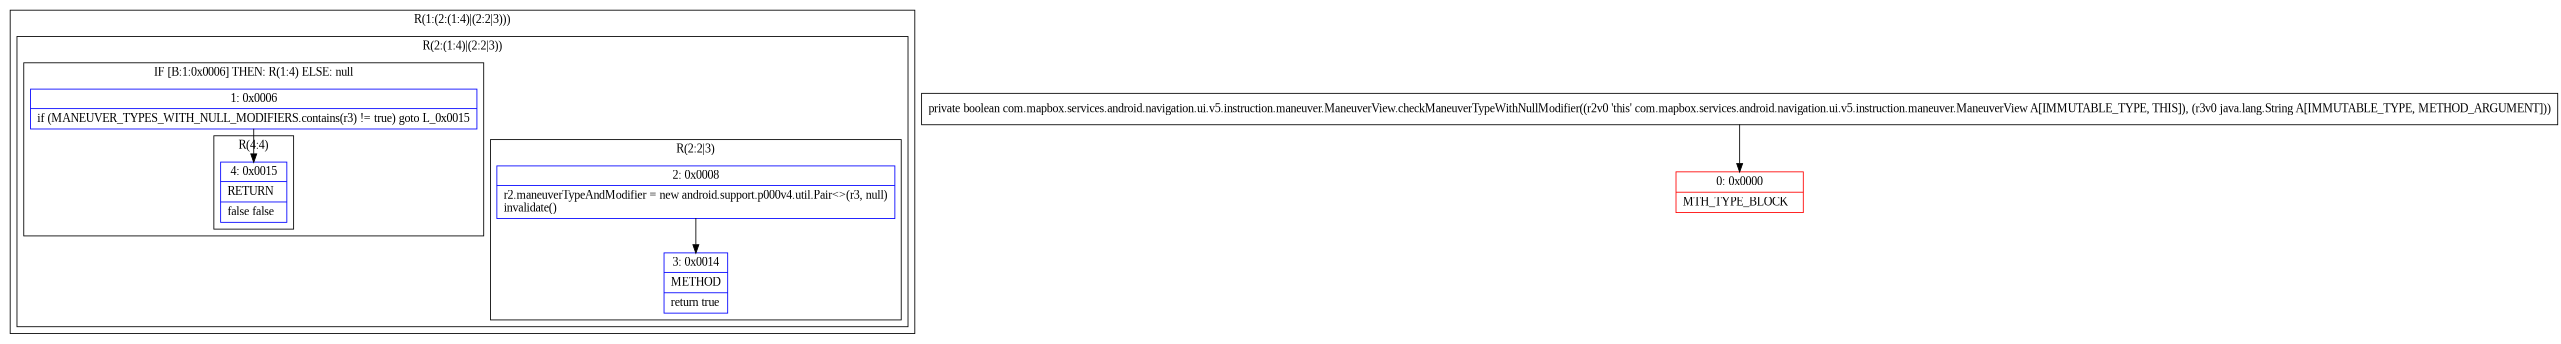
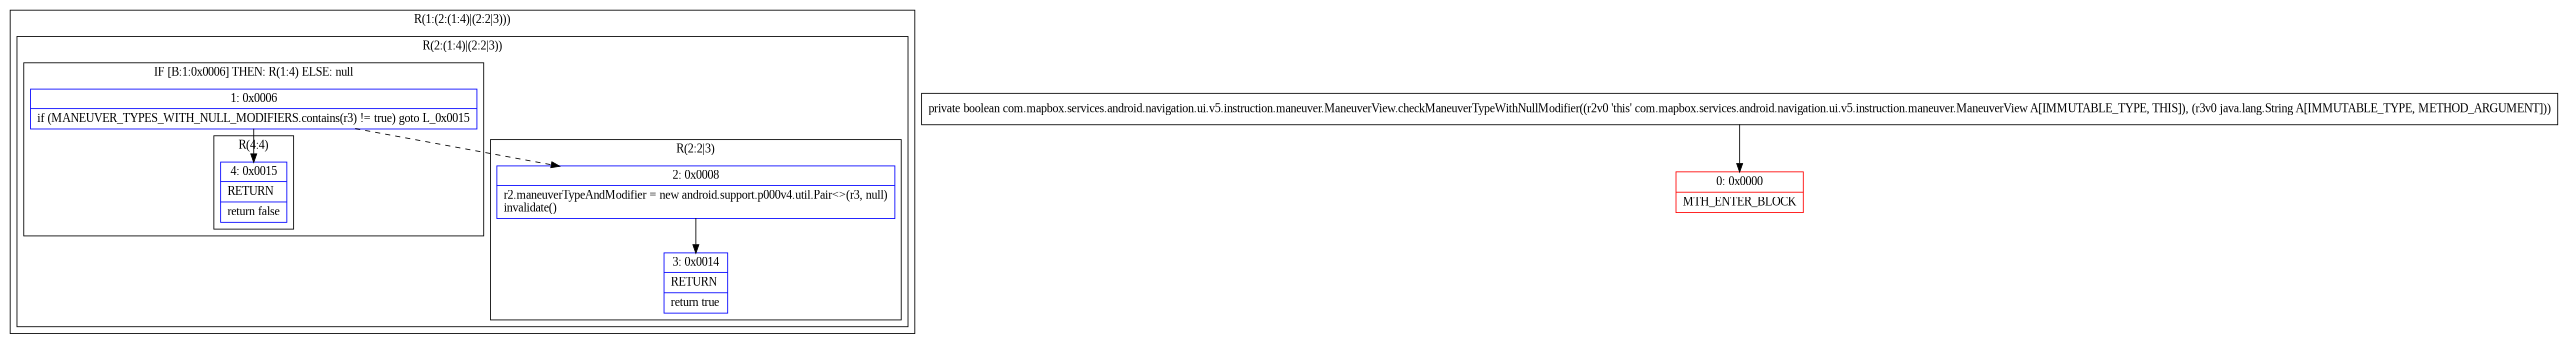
none -> (453, 147)
(1735, 202) -> (1740, 202)
(251, 212) -> (254, 212)
(696, 282) -> (694, 282)
